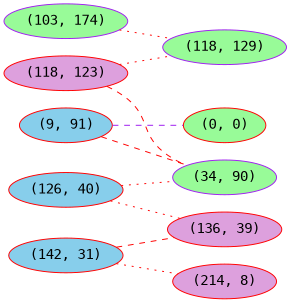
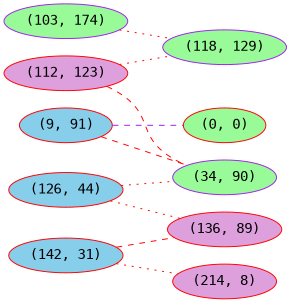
(66, 73) -> (66, 73)
(66, 190) -> (66, 190)
(225, 229) -> (225, 229)
